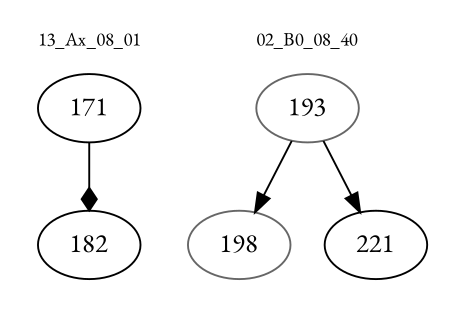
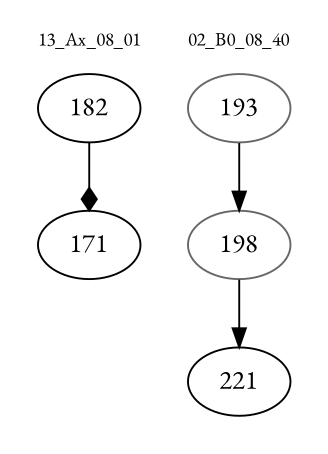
(89, 165) -> (89, 165)
(337, 168) -> (239, 304)
